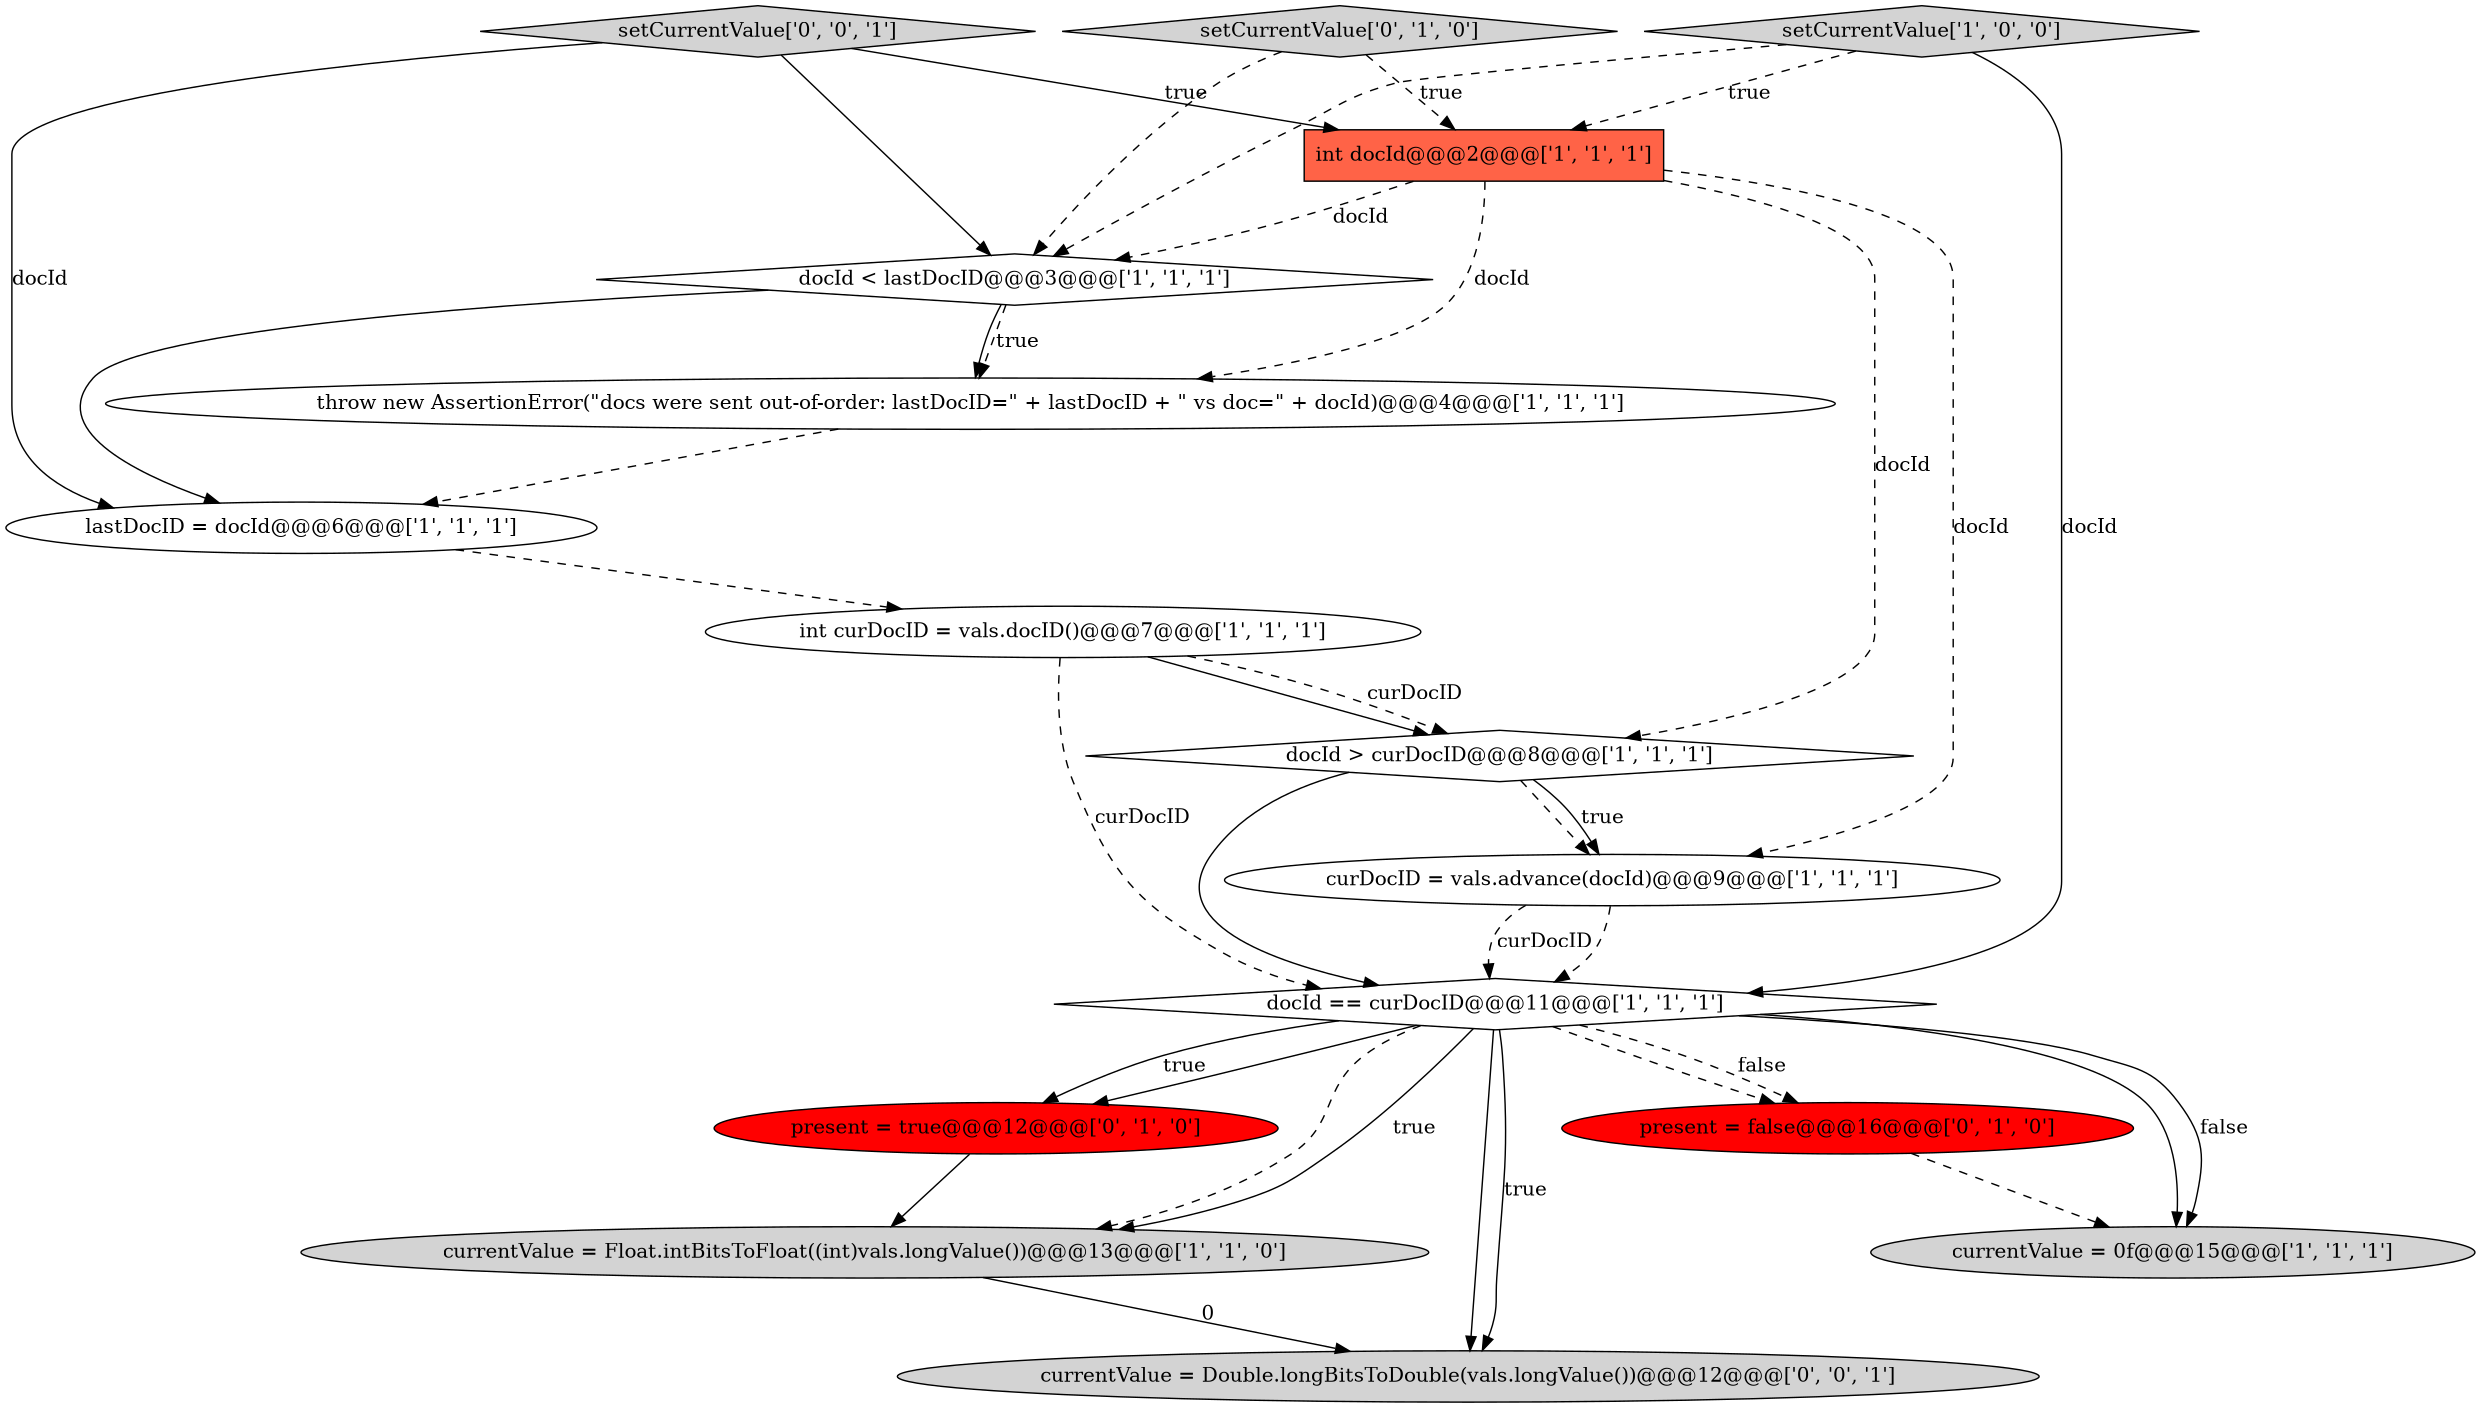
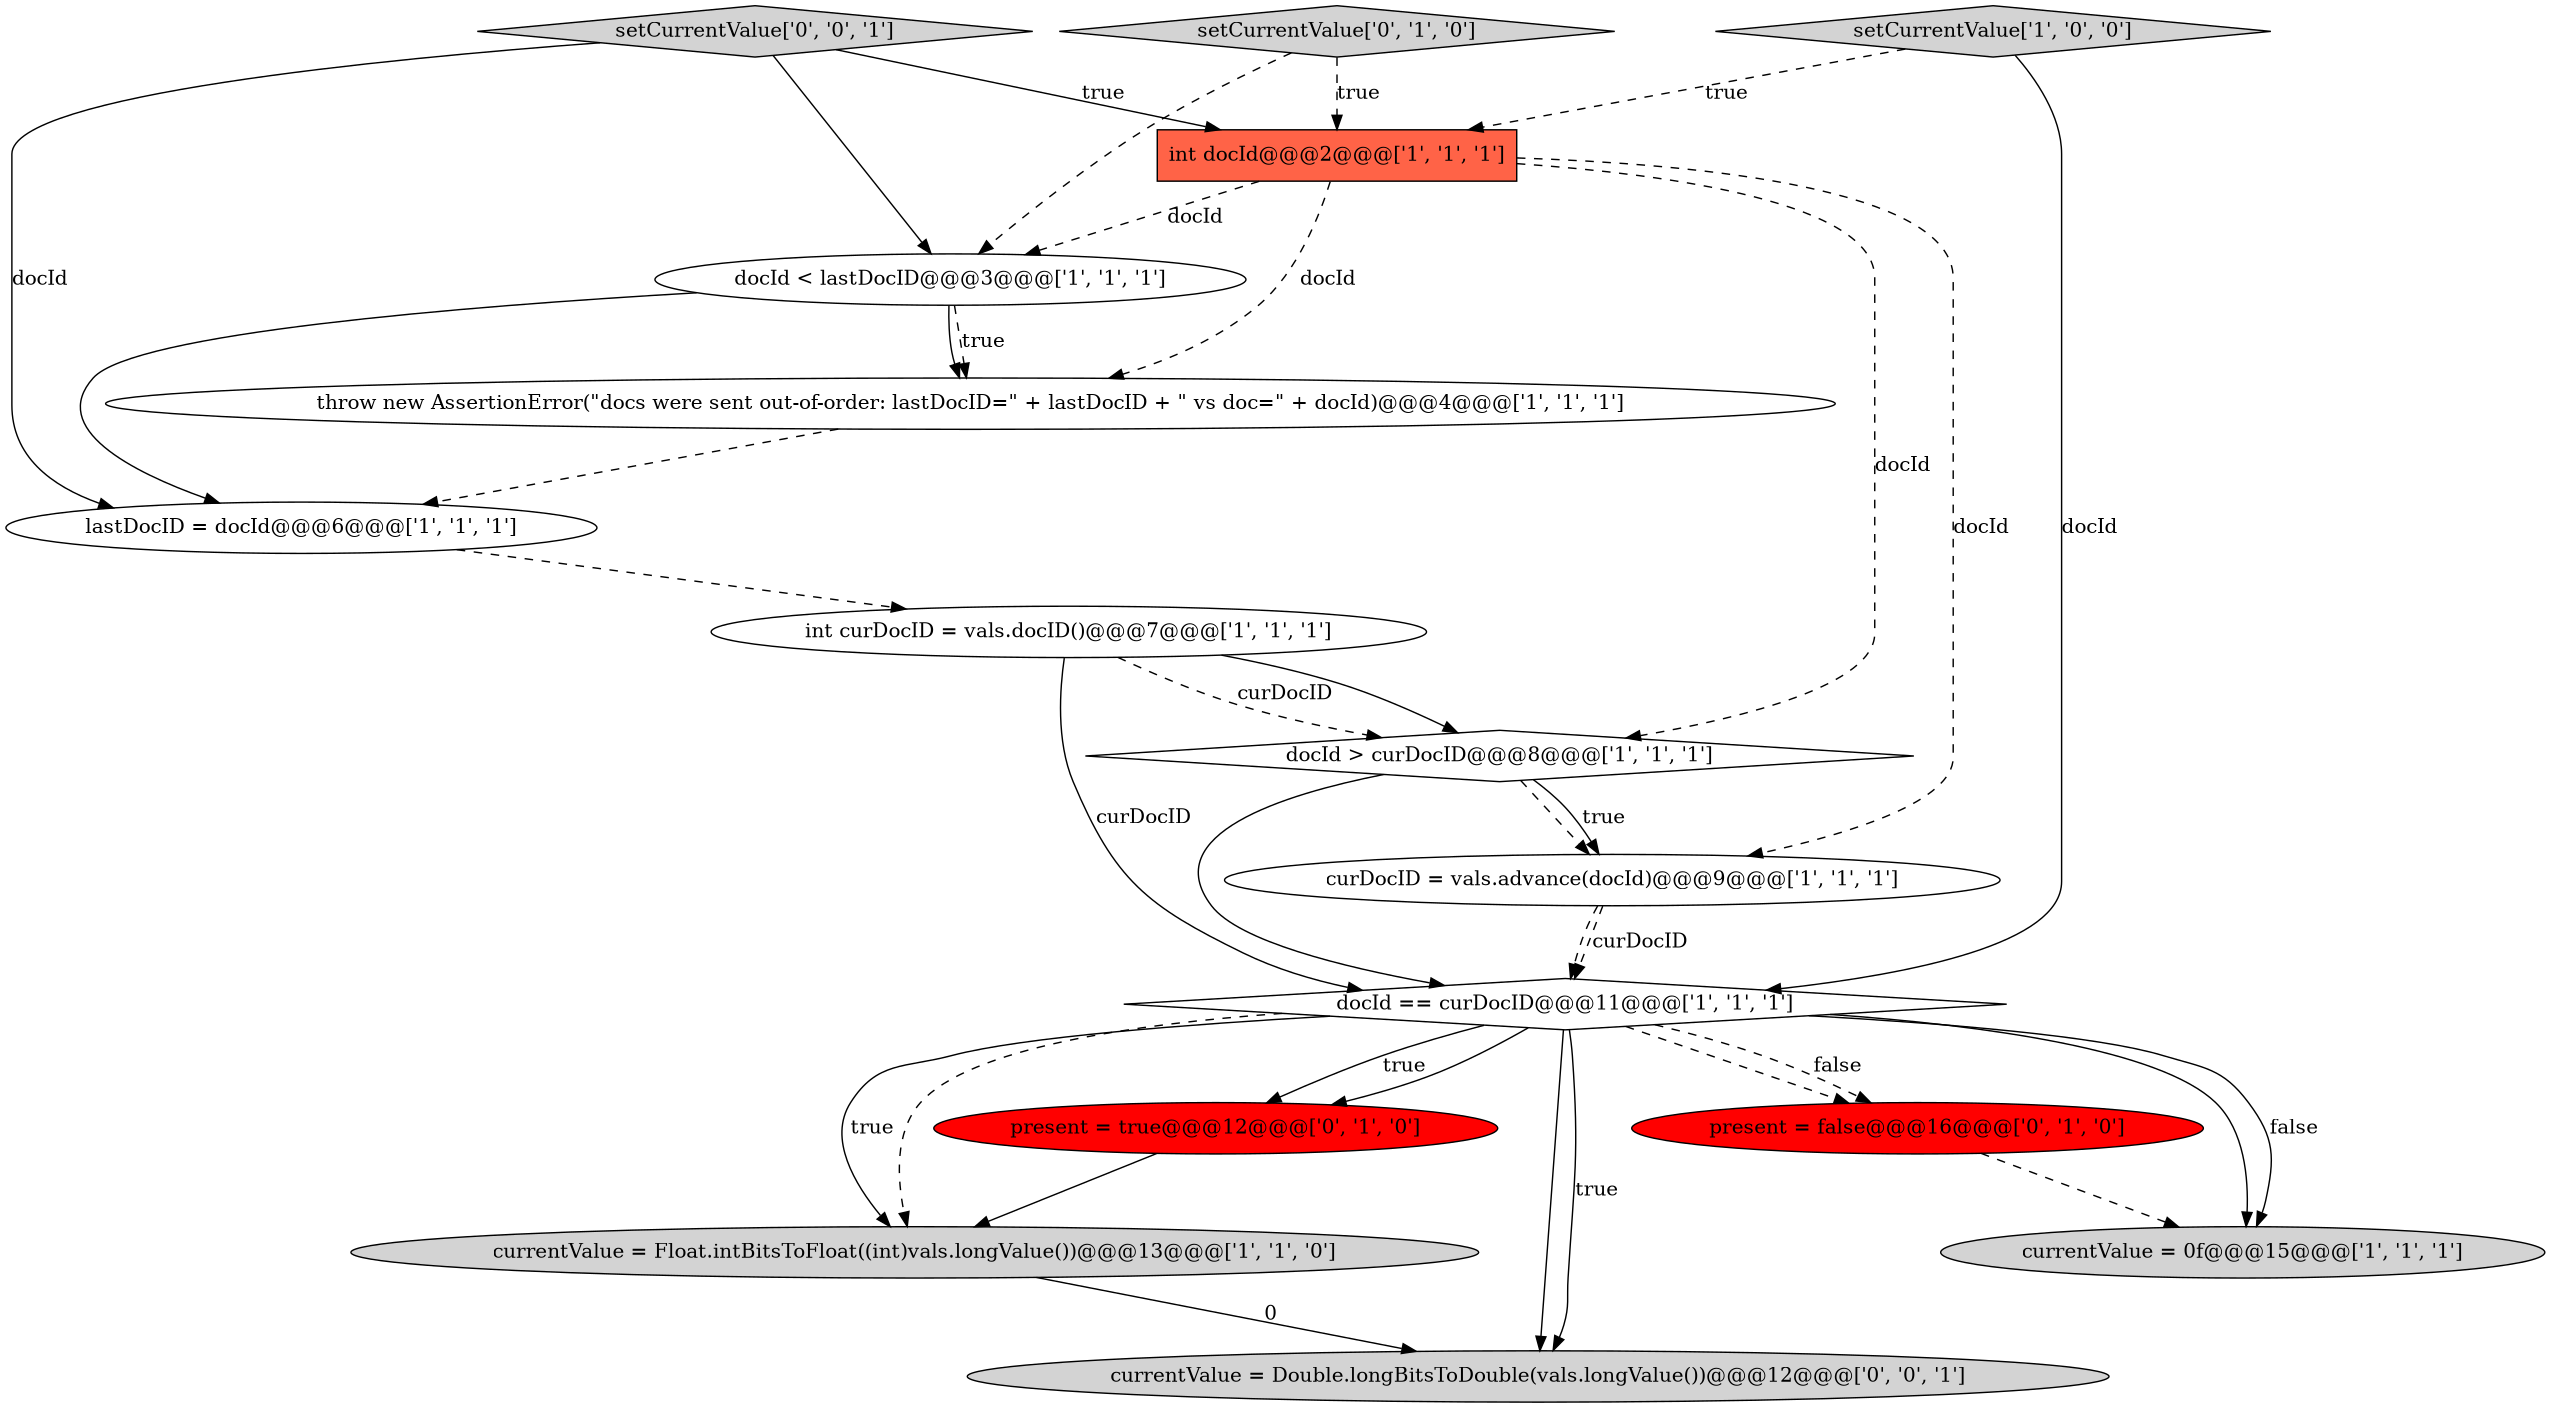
(1426, 79) -> none
(1015, 280) -> (950, 280)
(1119, 869) -> (1133, 882)
